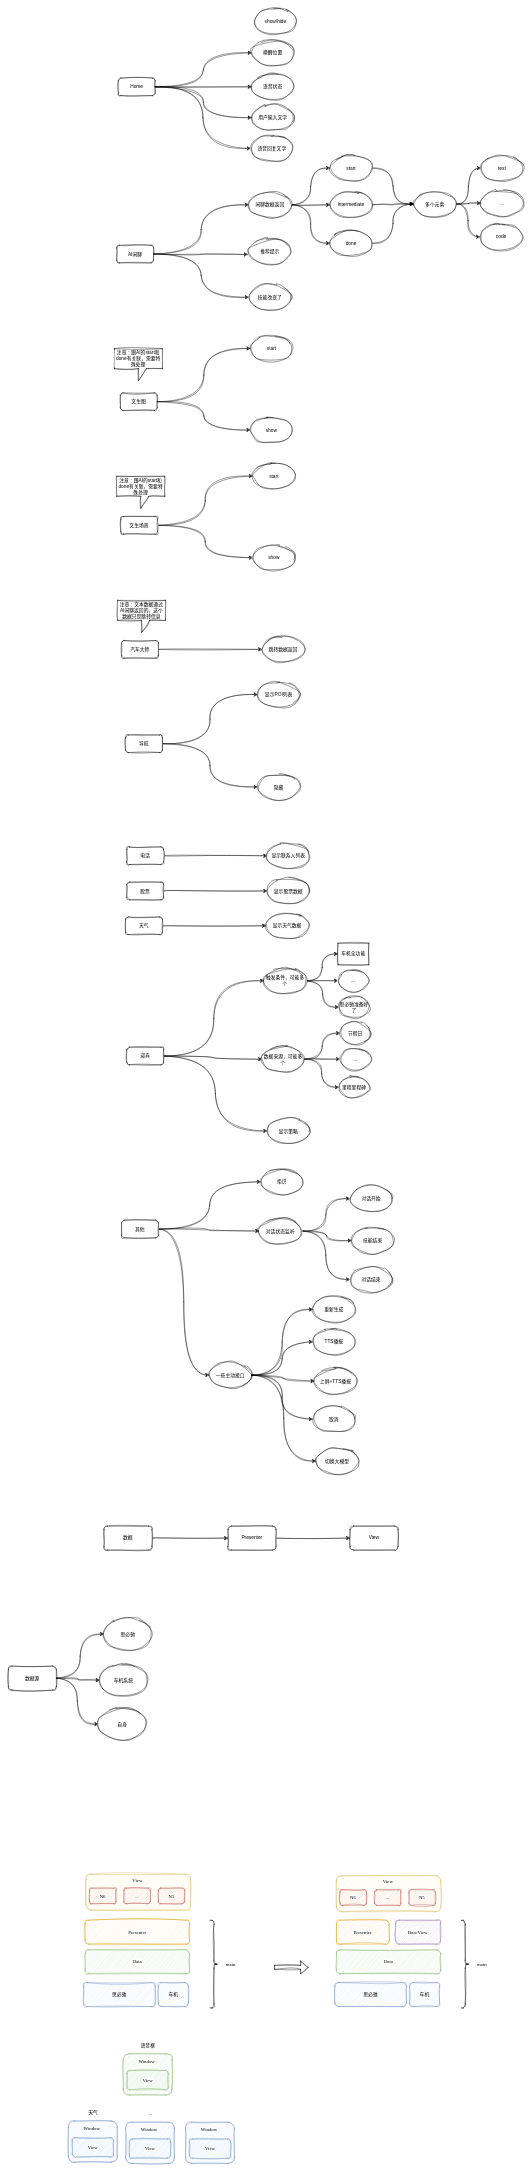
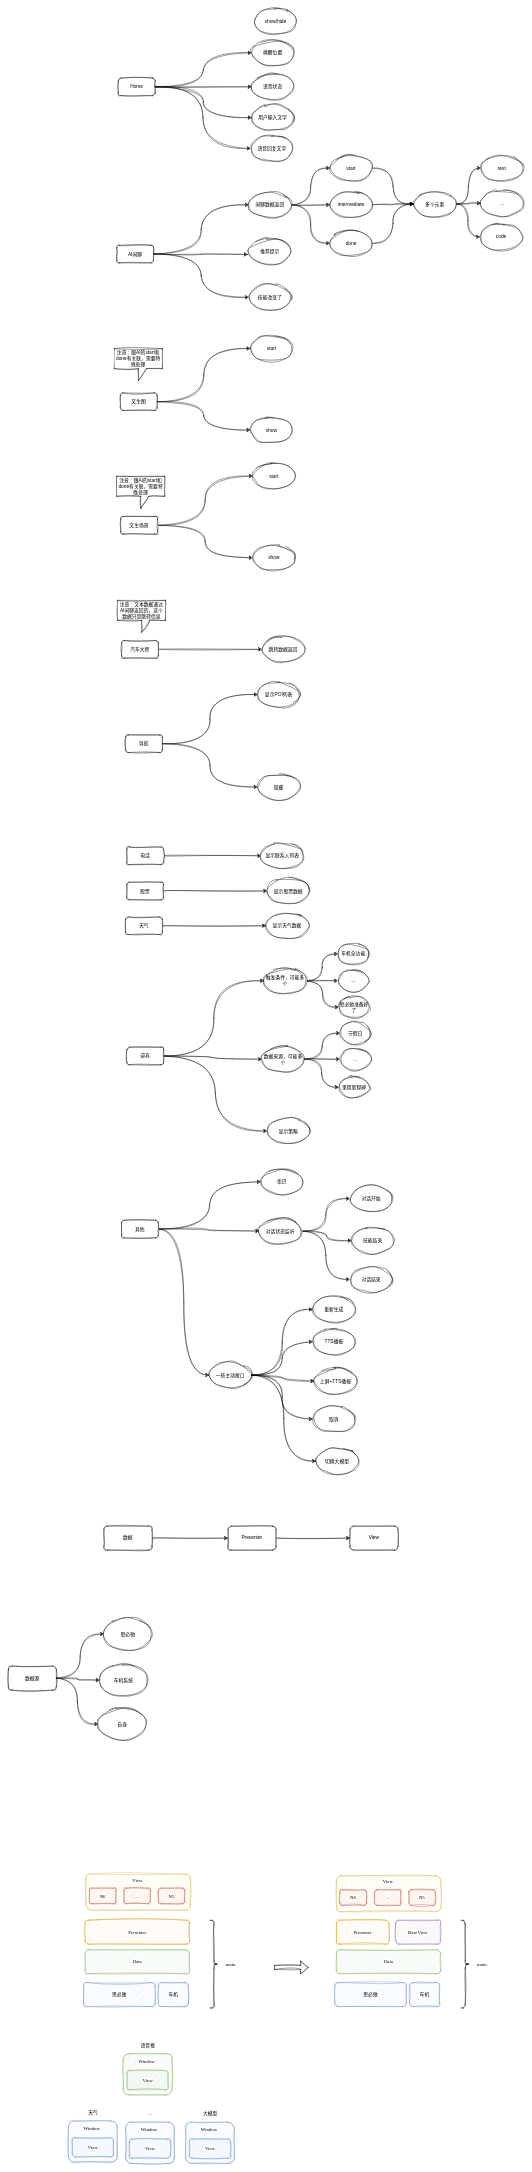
(288, 856) -> (282, 856)
(353, 954) -> (353, 954)
none -> (210, 2113)
